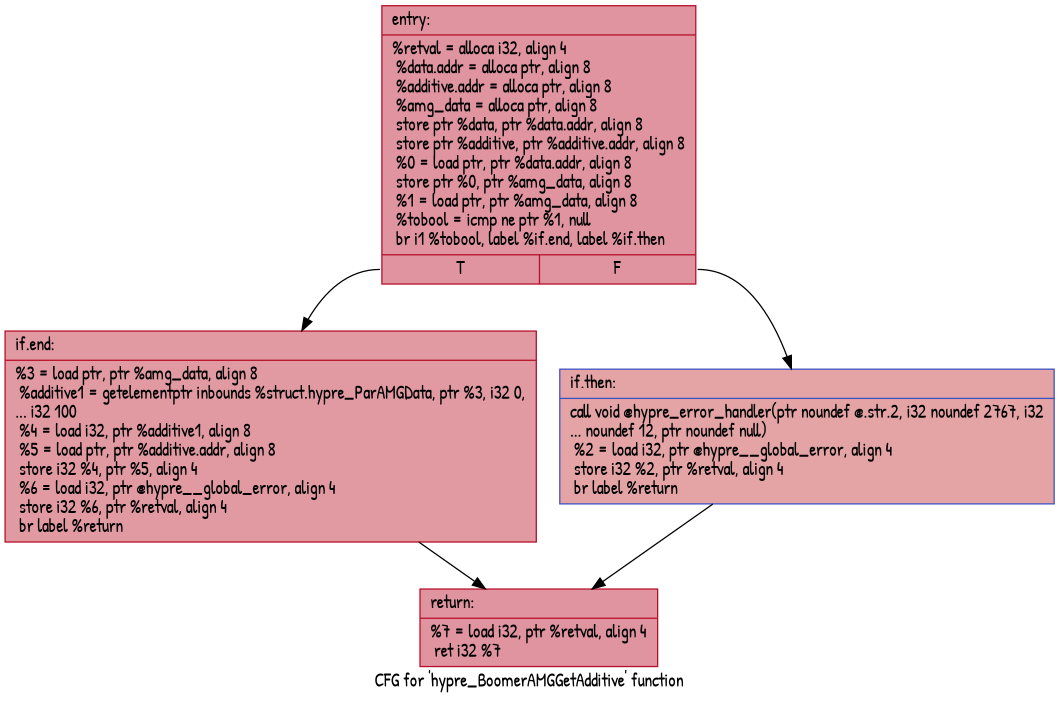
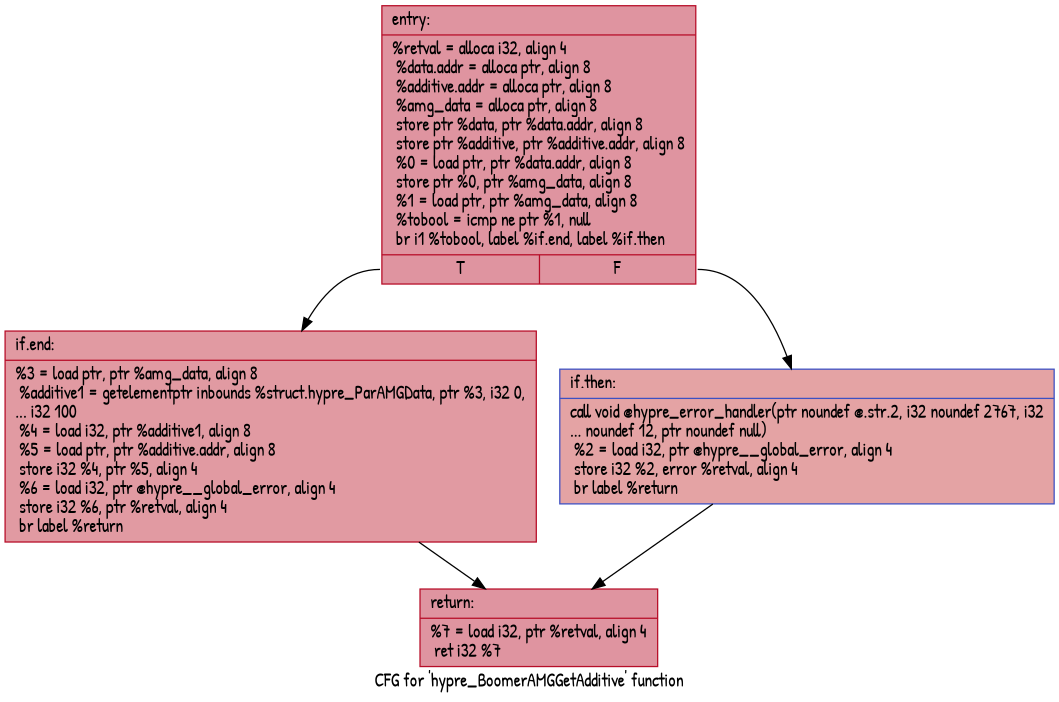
(677, 470) -> (684, 470)
